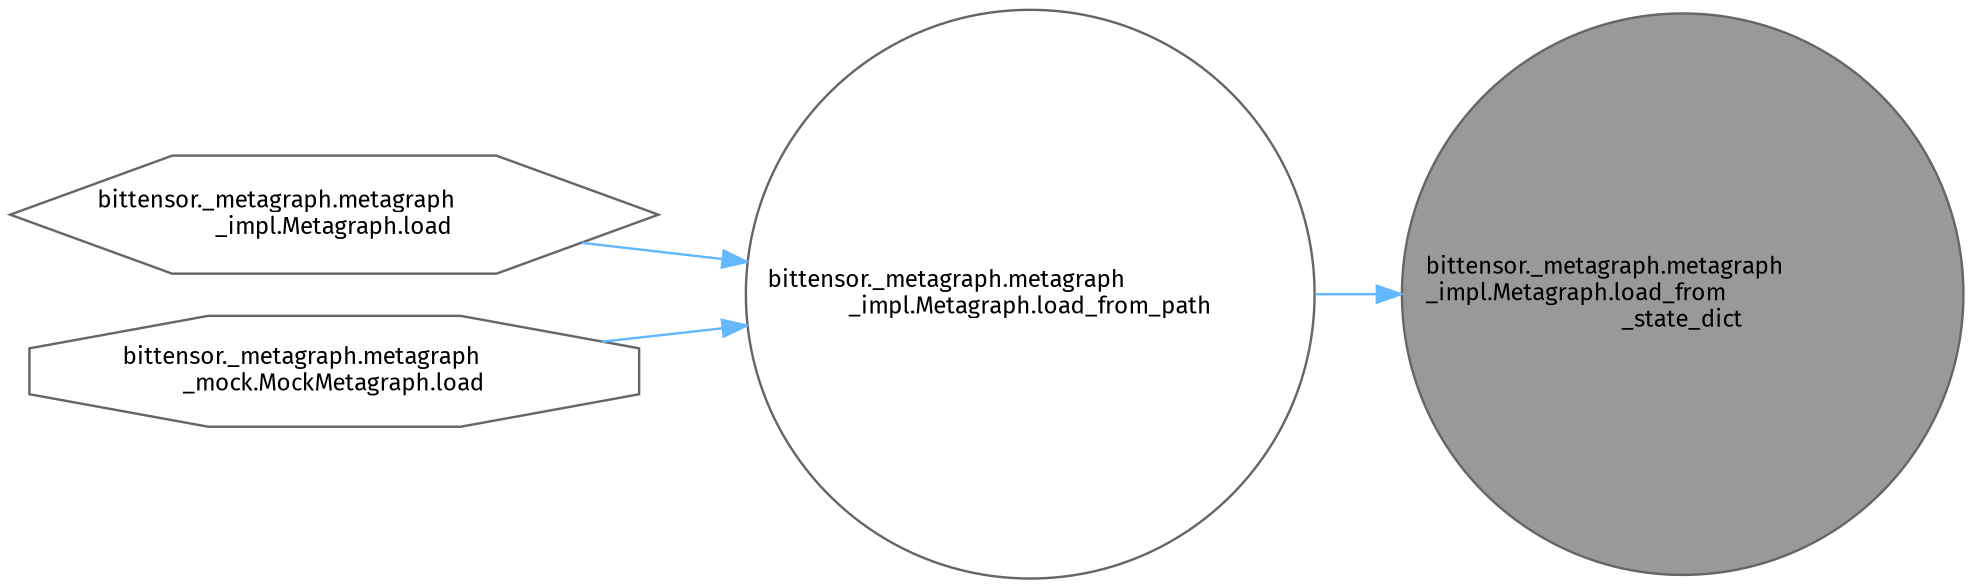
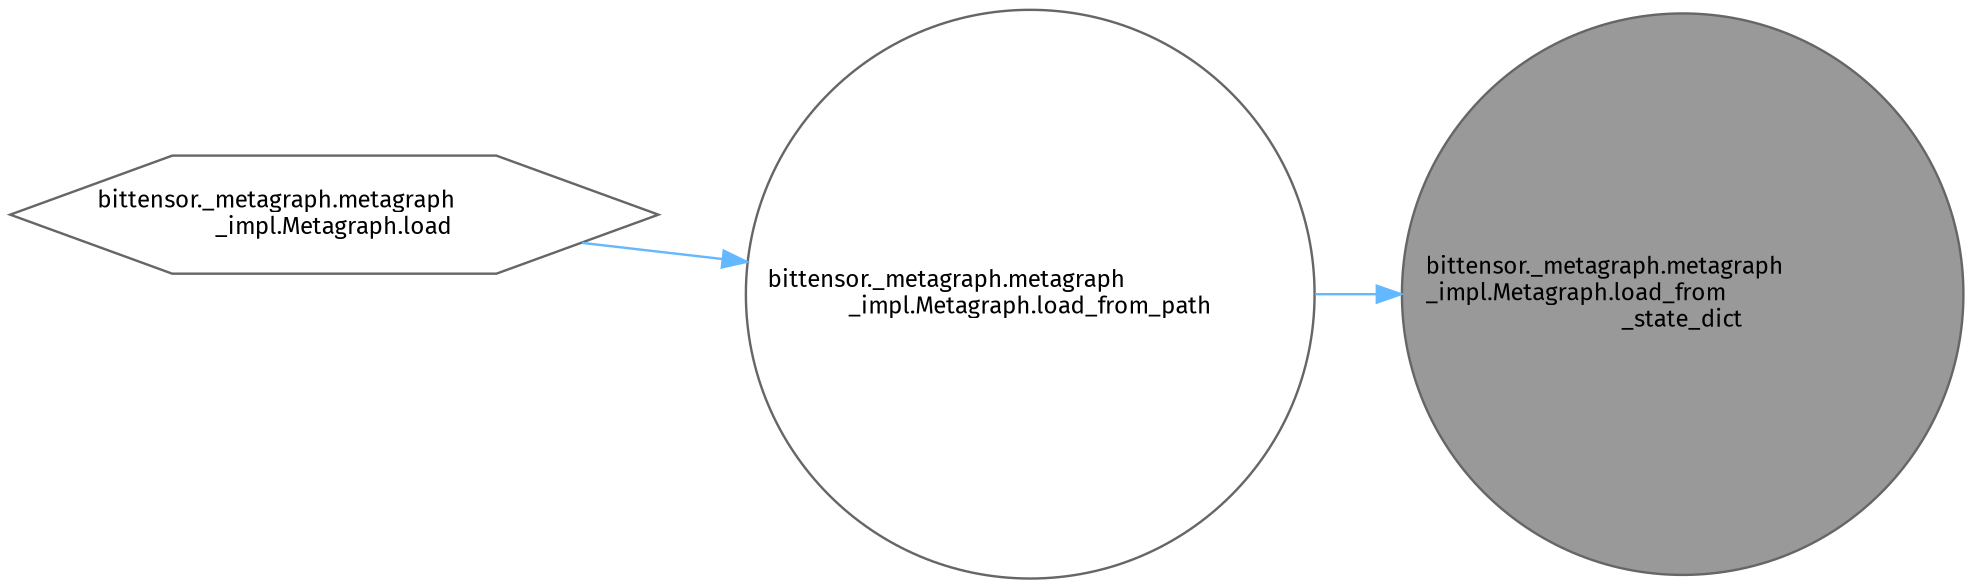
(334, 371) -> none
